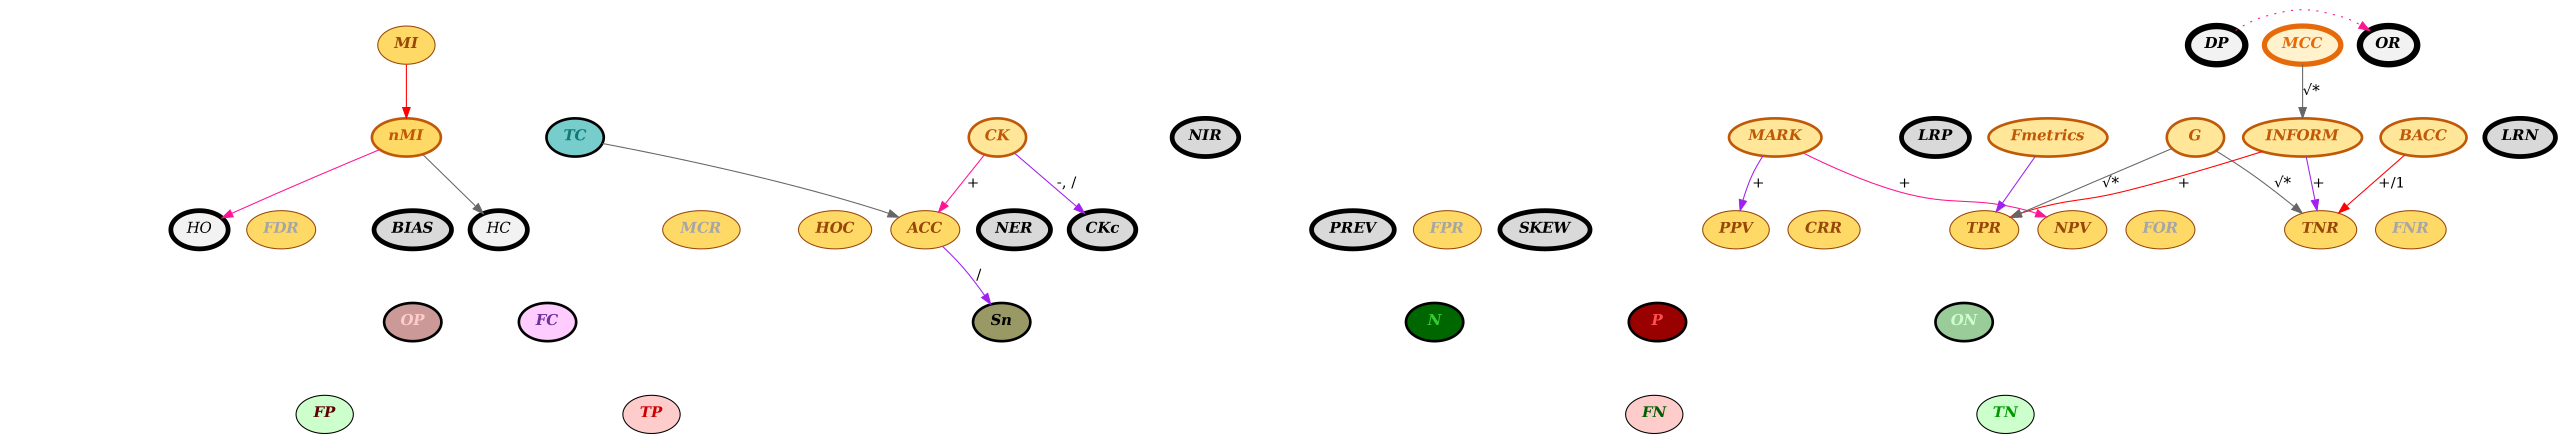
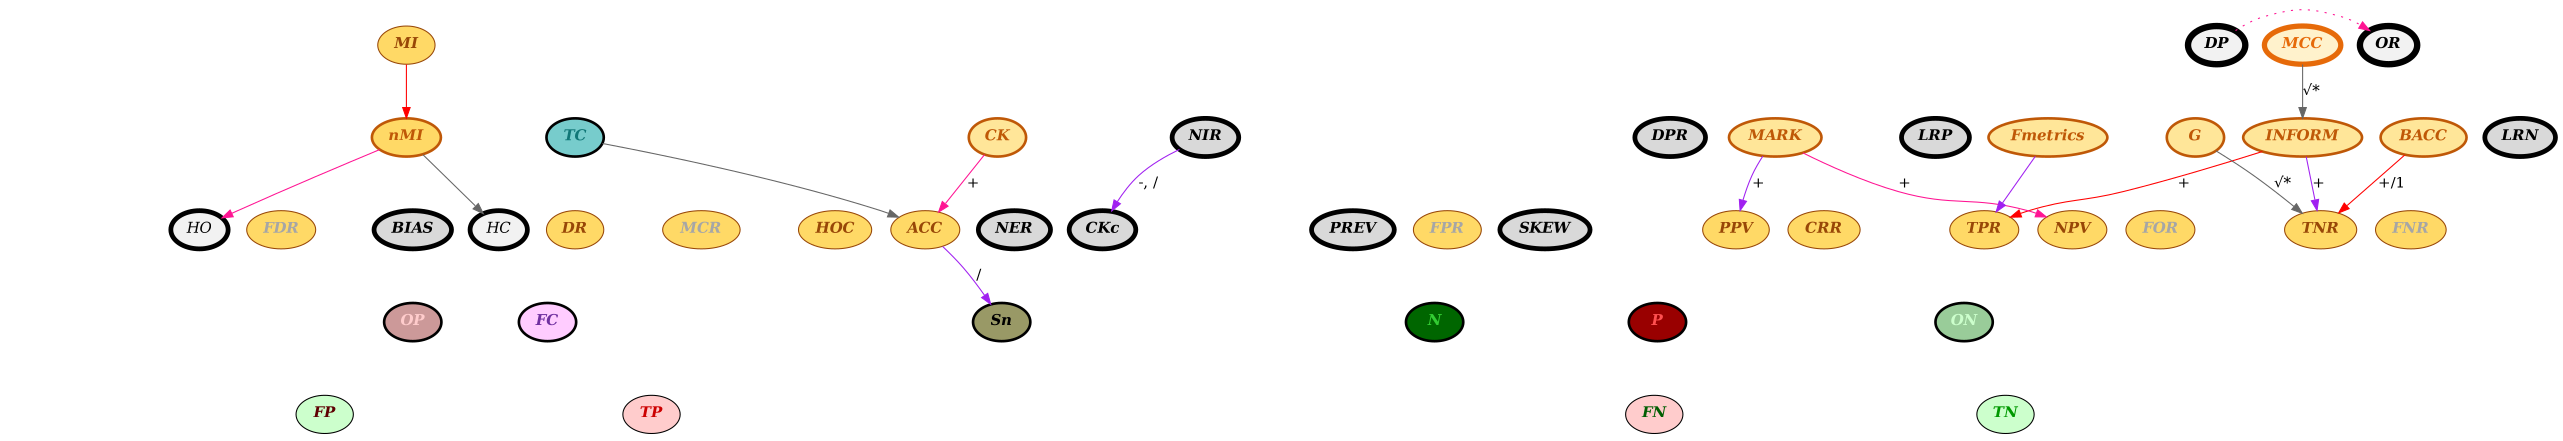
none -> (1670, 137)
(1045, 180) -> (1144, 171)
(2096, 181) -> none
none -> (575, 230)
